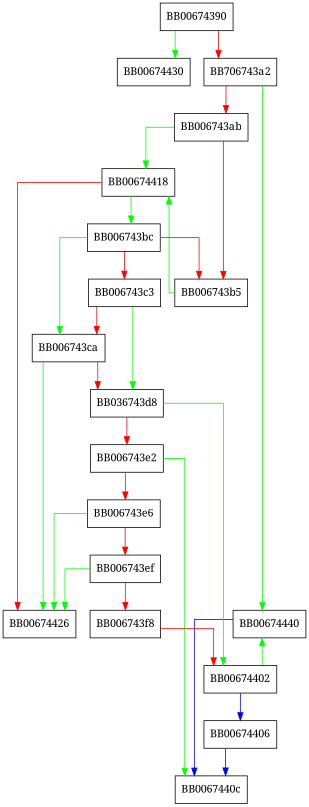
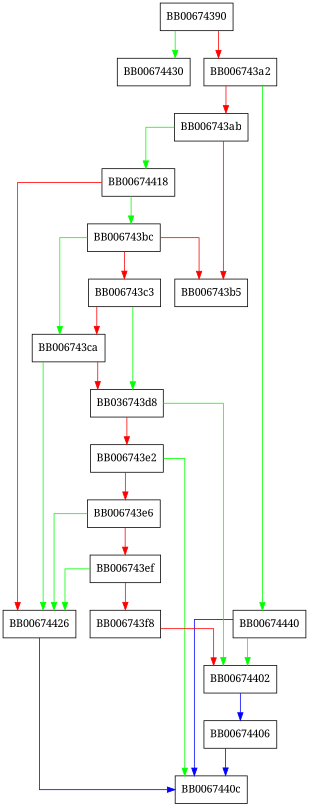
(240, 72) -> (240, 72)
(169, 251) -> none
(262, 656) -> (248, 648)
none -> (39, 778)
